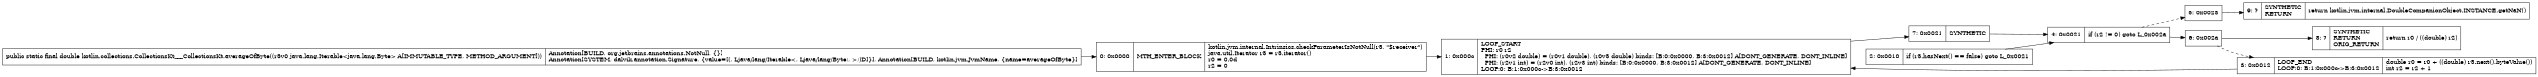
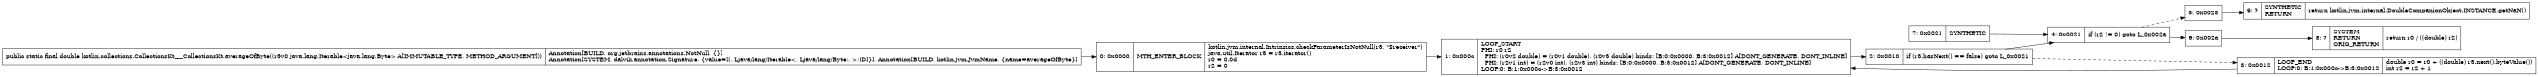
(2352, 32) -> (2347, 32)
(1878, 39) -> (1856, 57)
(2233, 53) -> (2133, 61)
